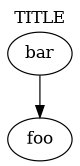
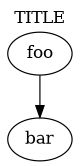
(40, 90) -> (40, 90)
